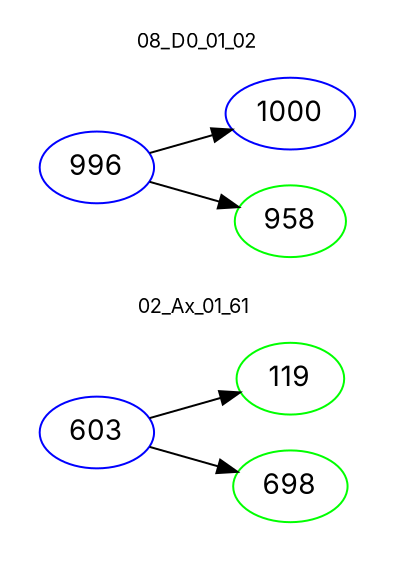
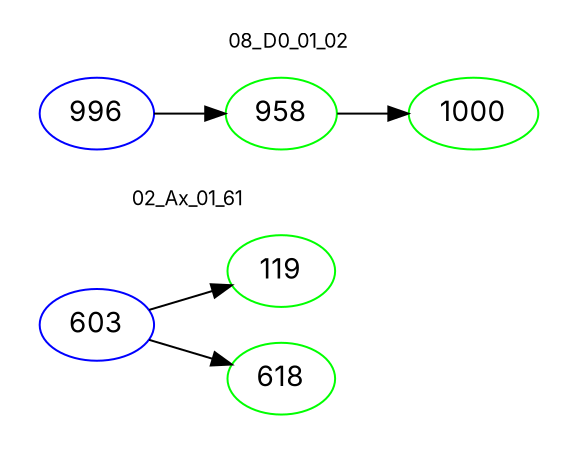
(290, 114) -> (474, 114)
(181, 144) -> (363, 114)
(290, 486) -> (281, 379)
